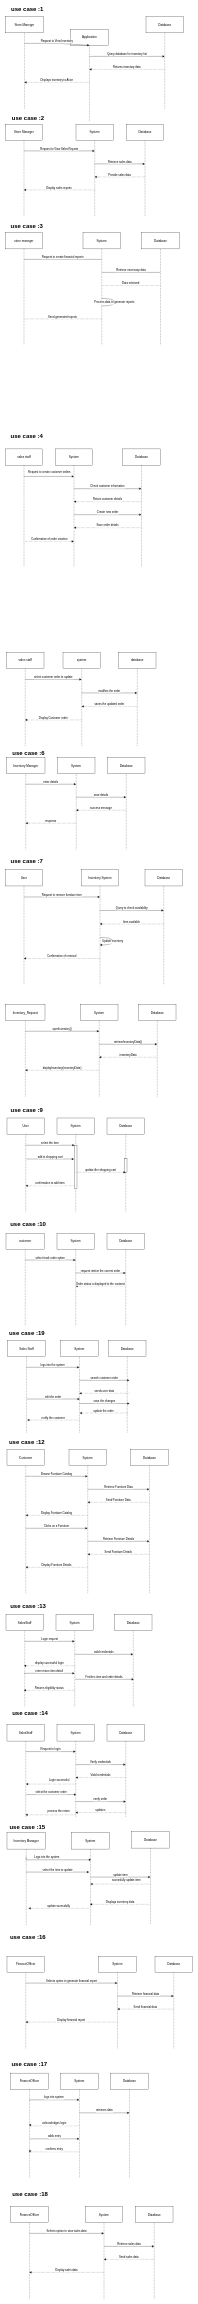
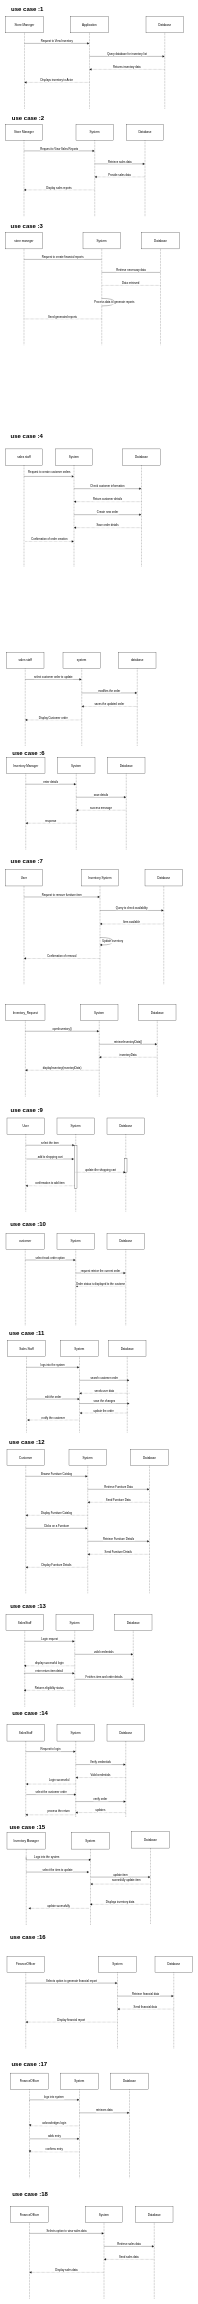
(89, 75) -> (89, 63)
(27, 1333) -> (27, 1333)
